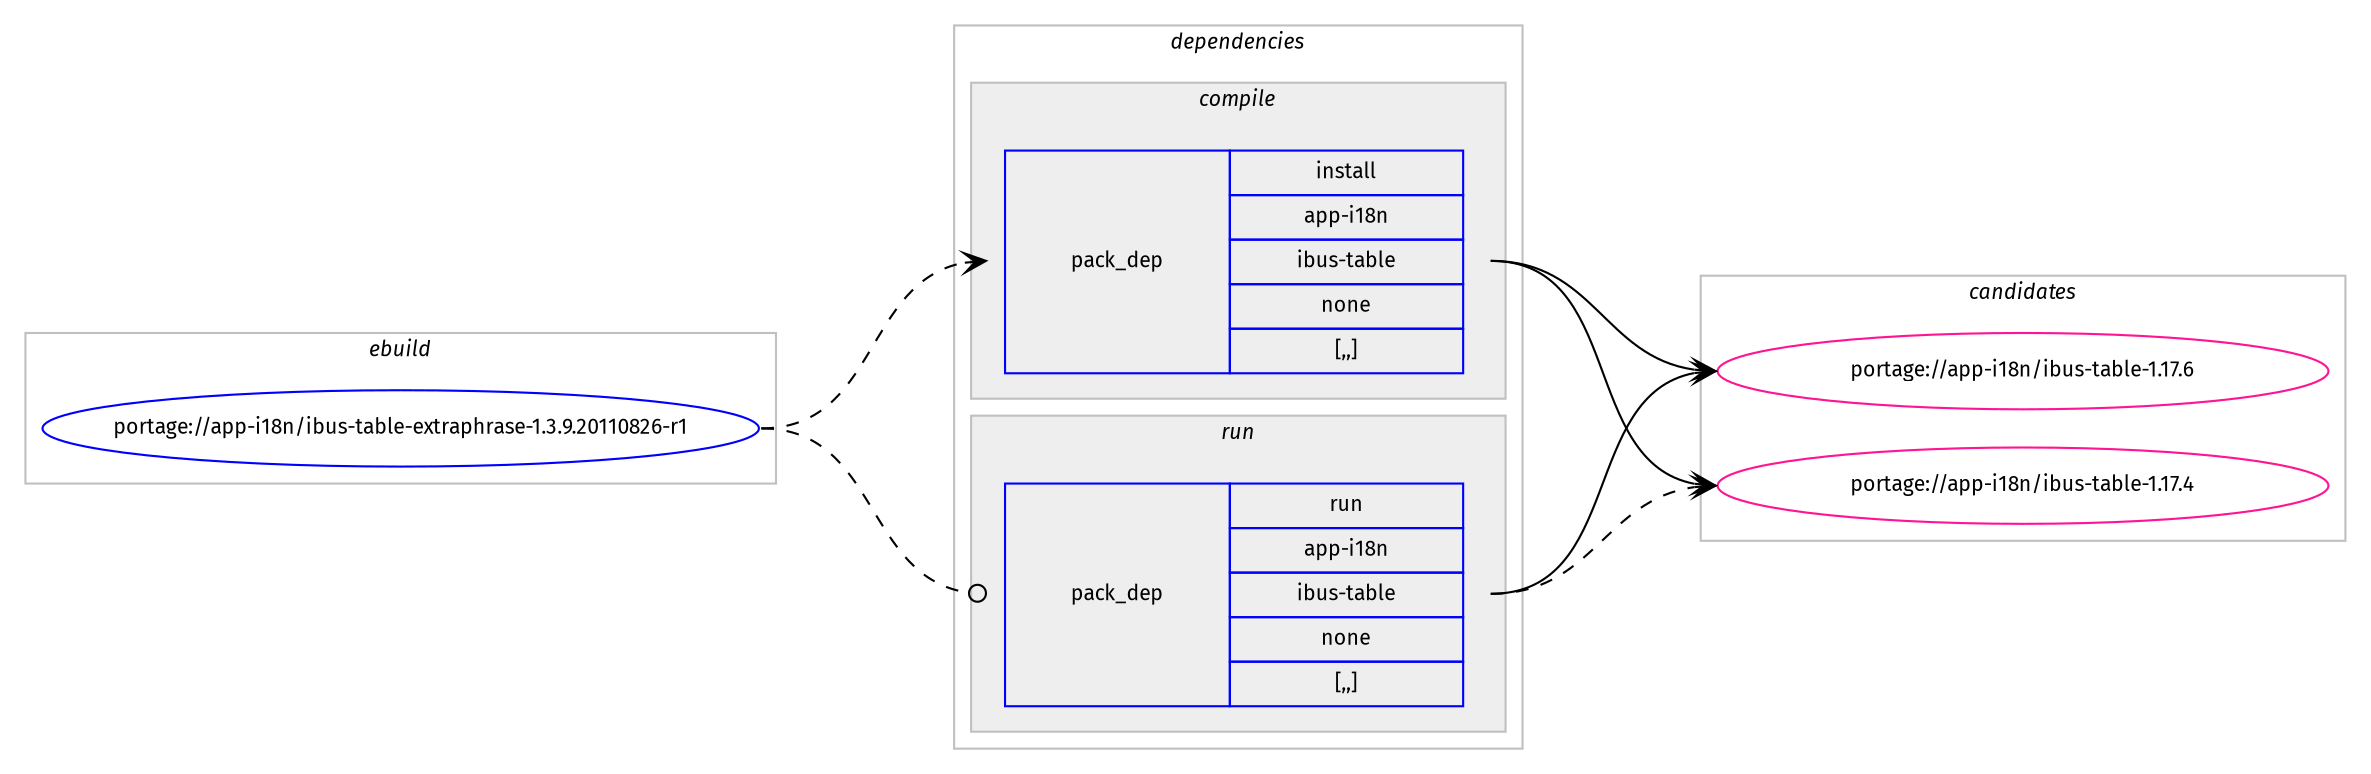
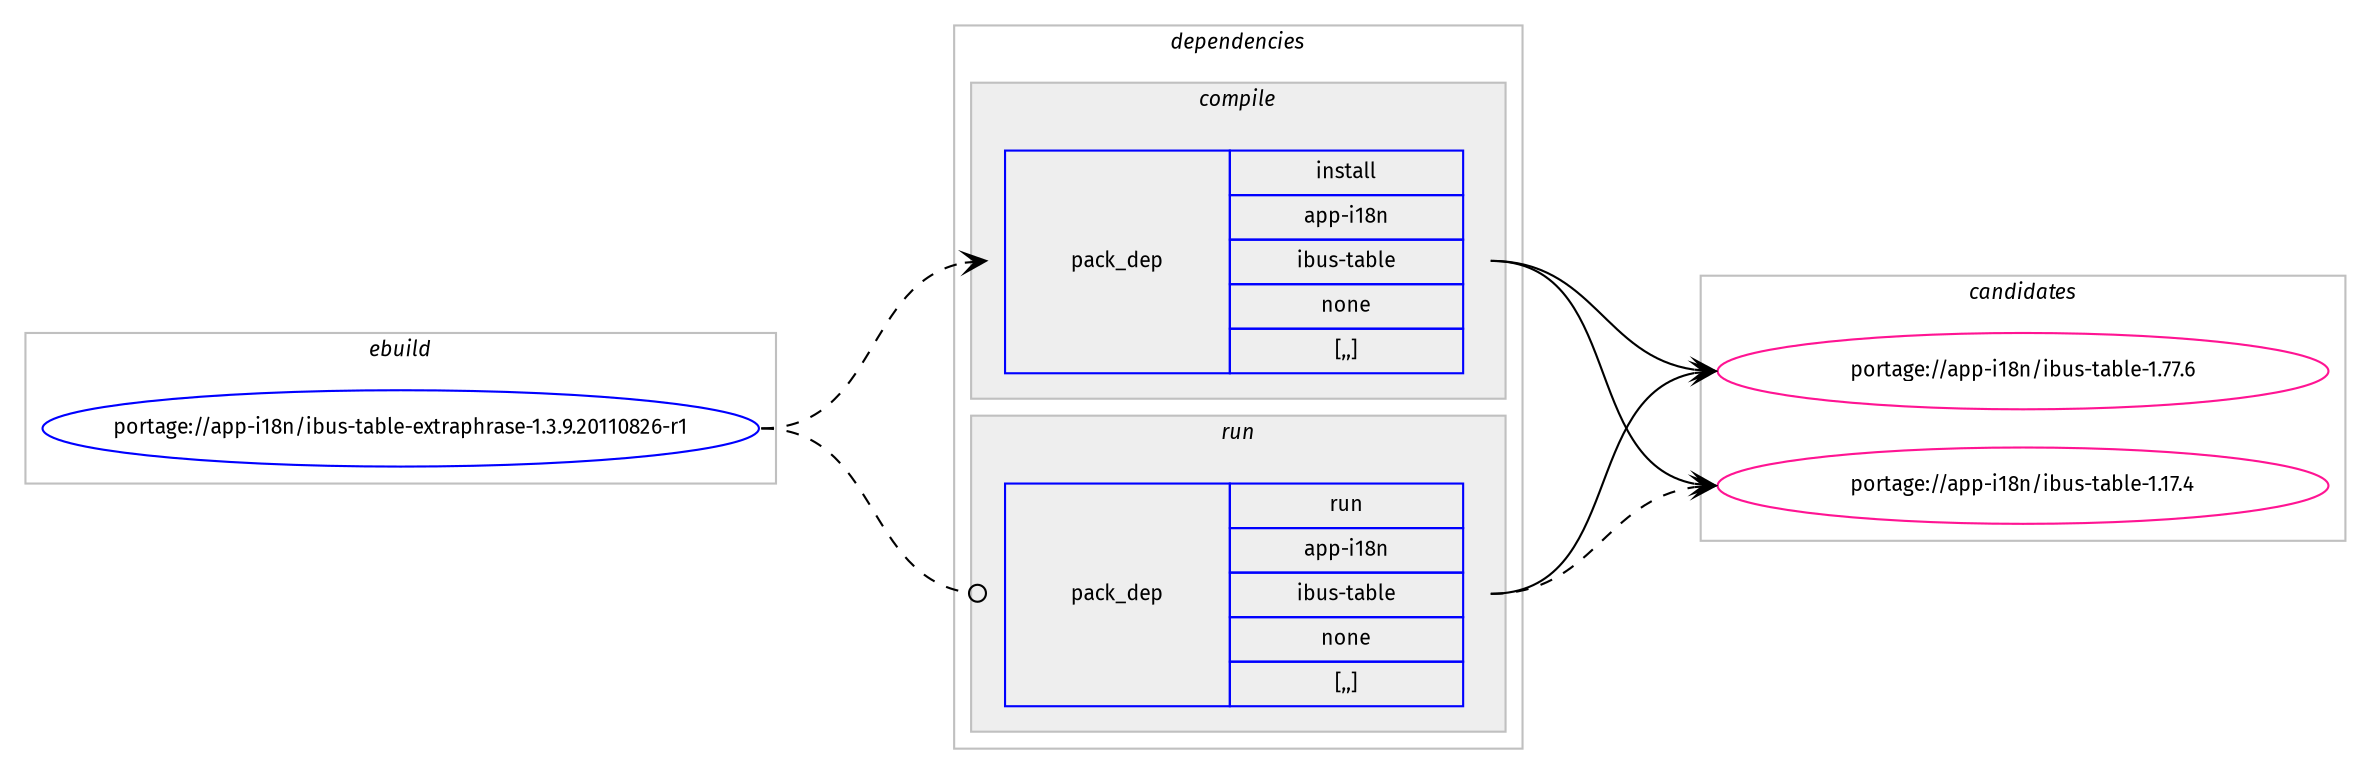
(2023, 371) -> (2023, 371)
